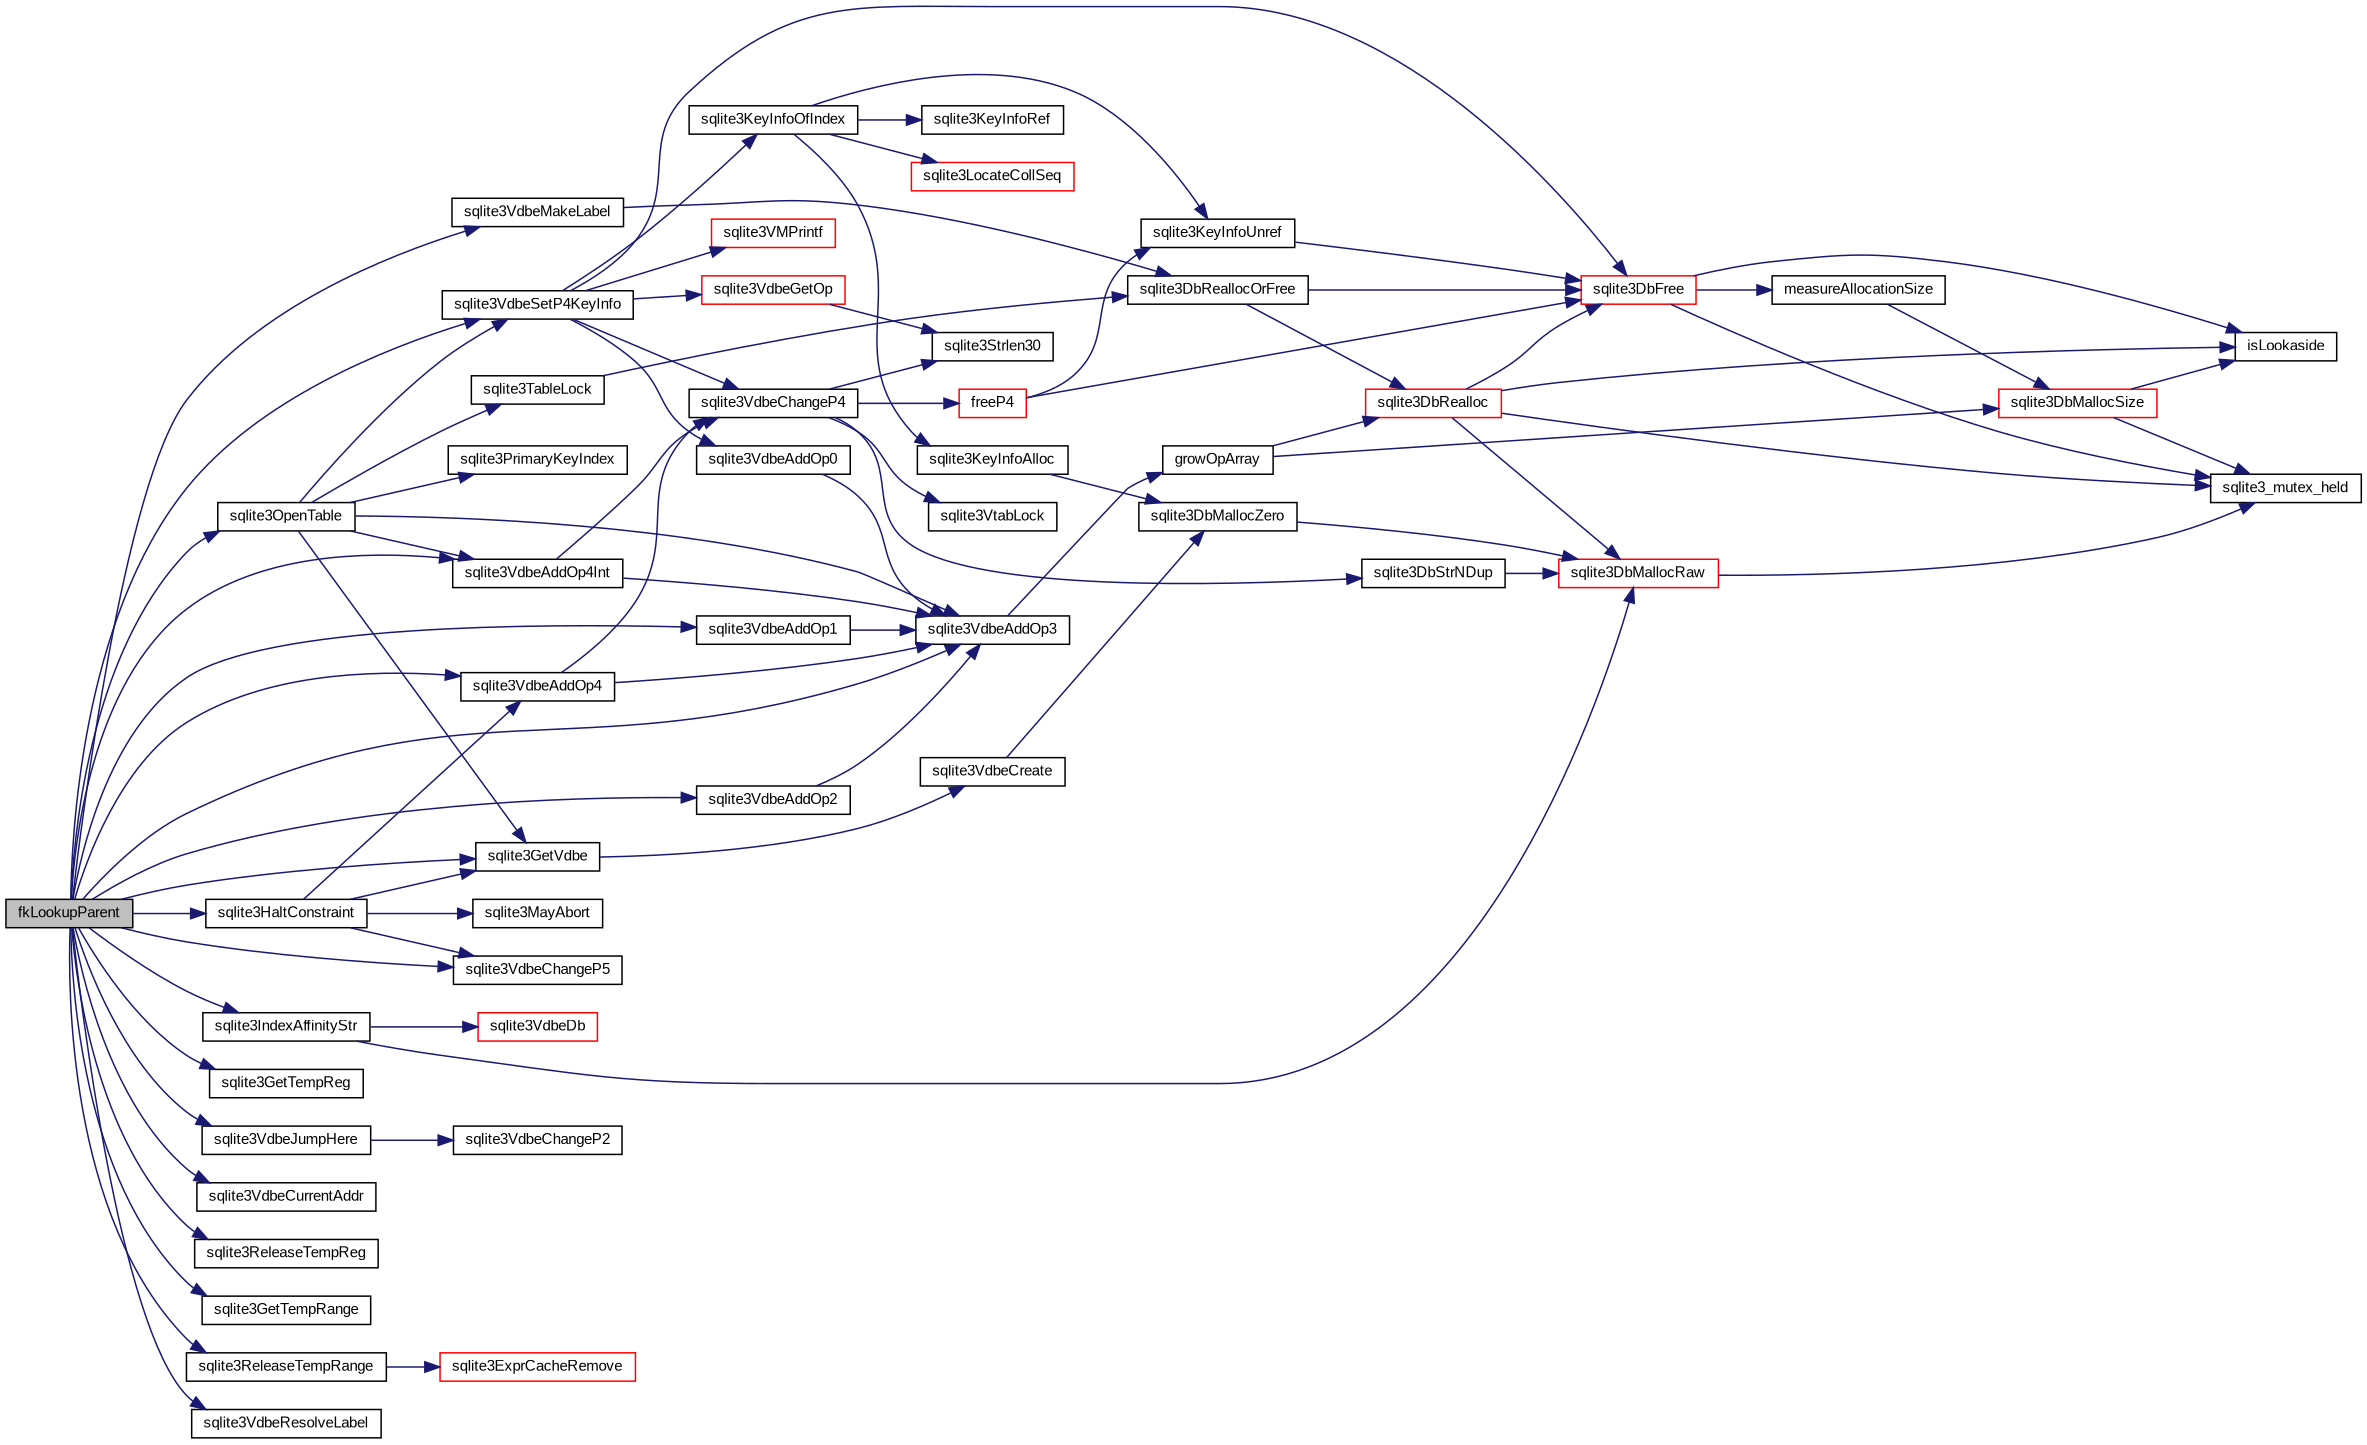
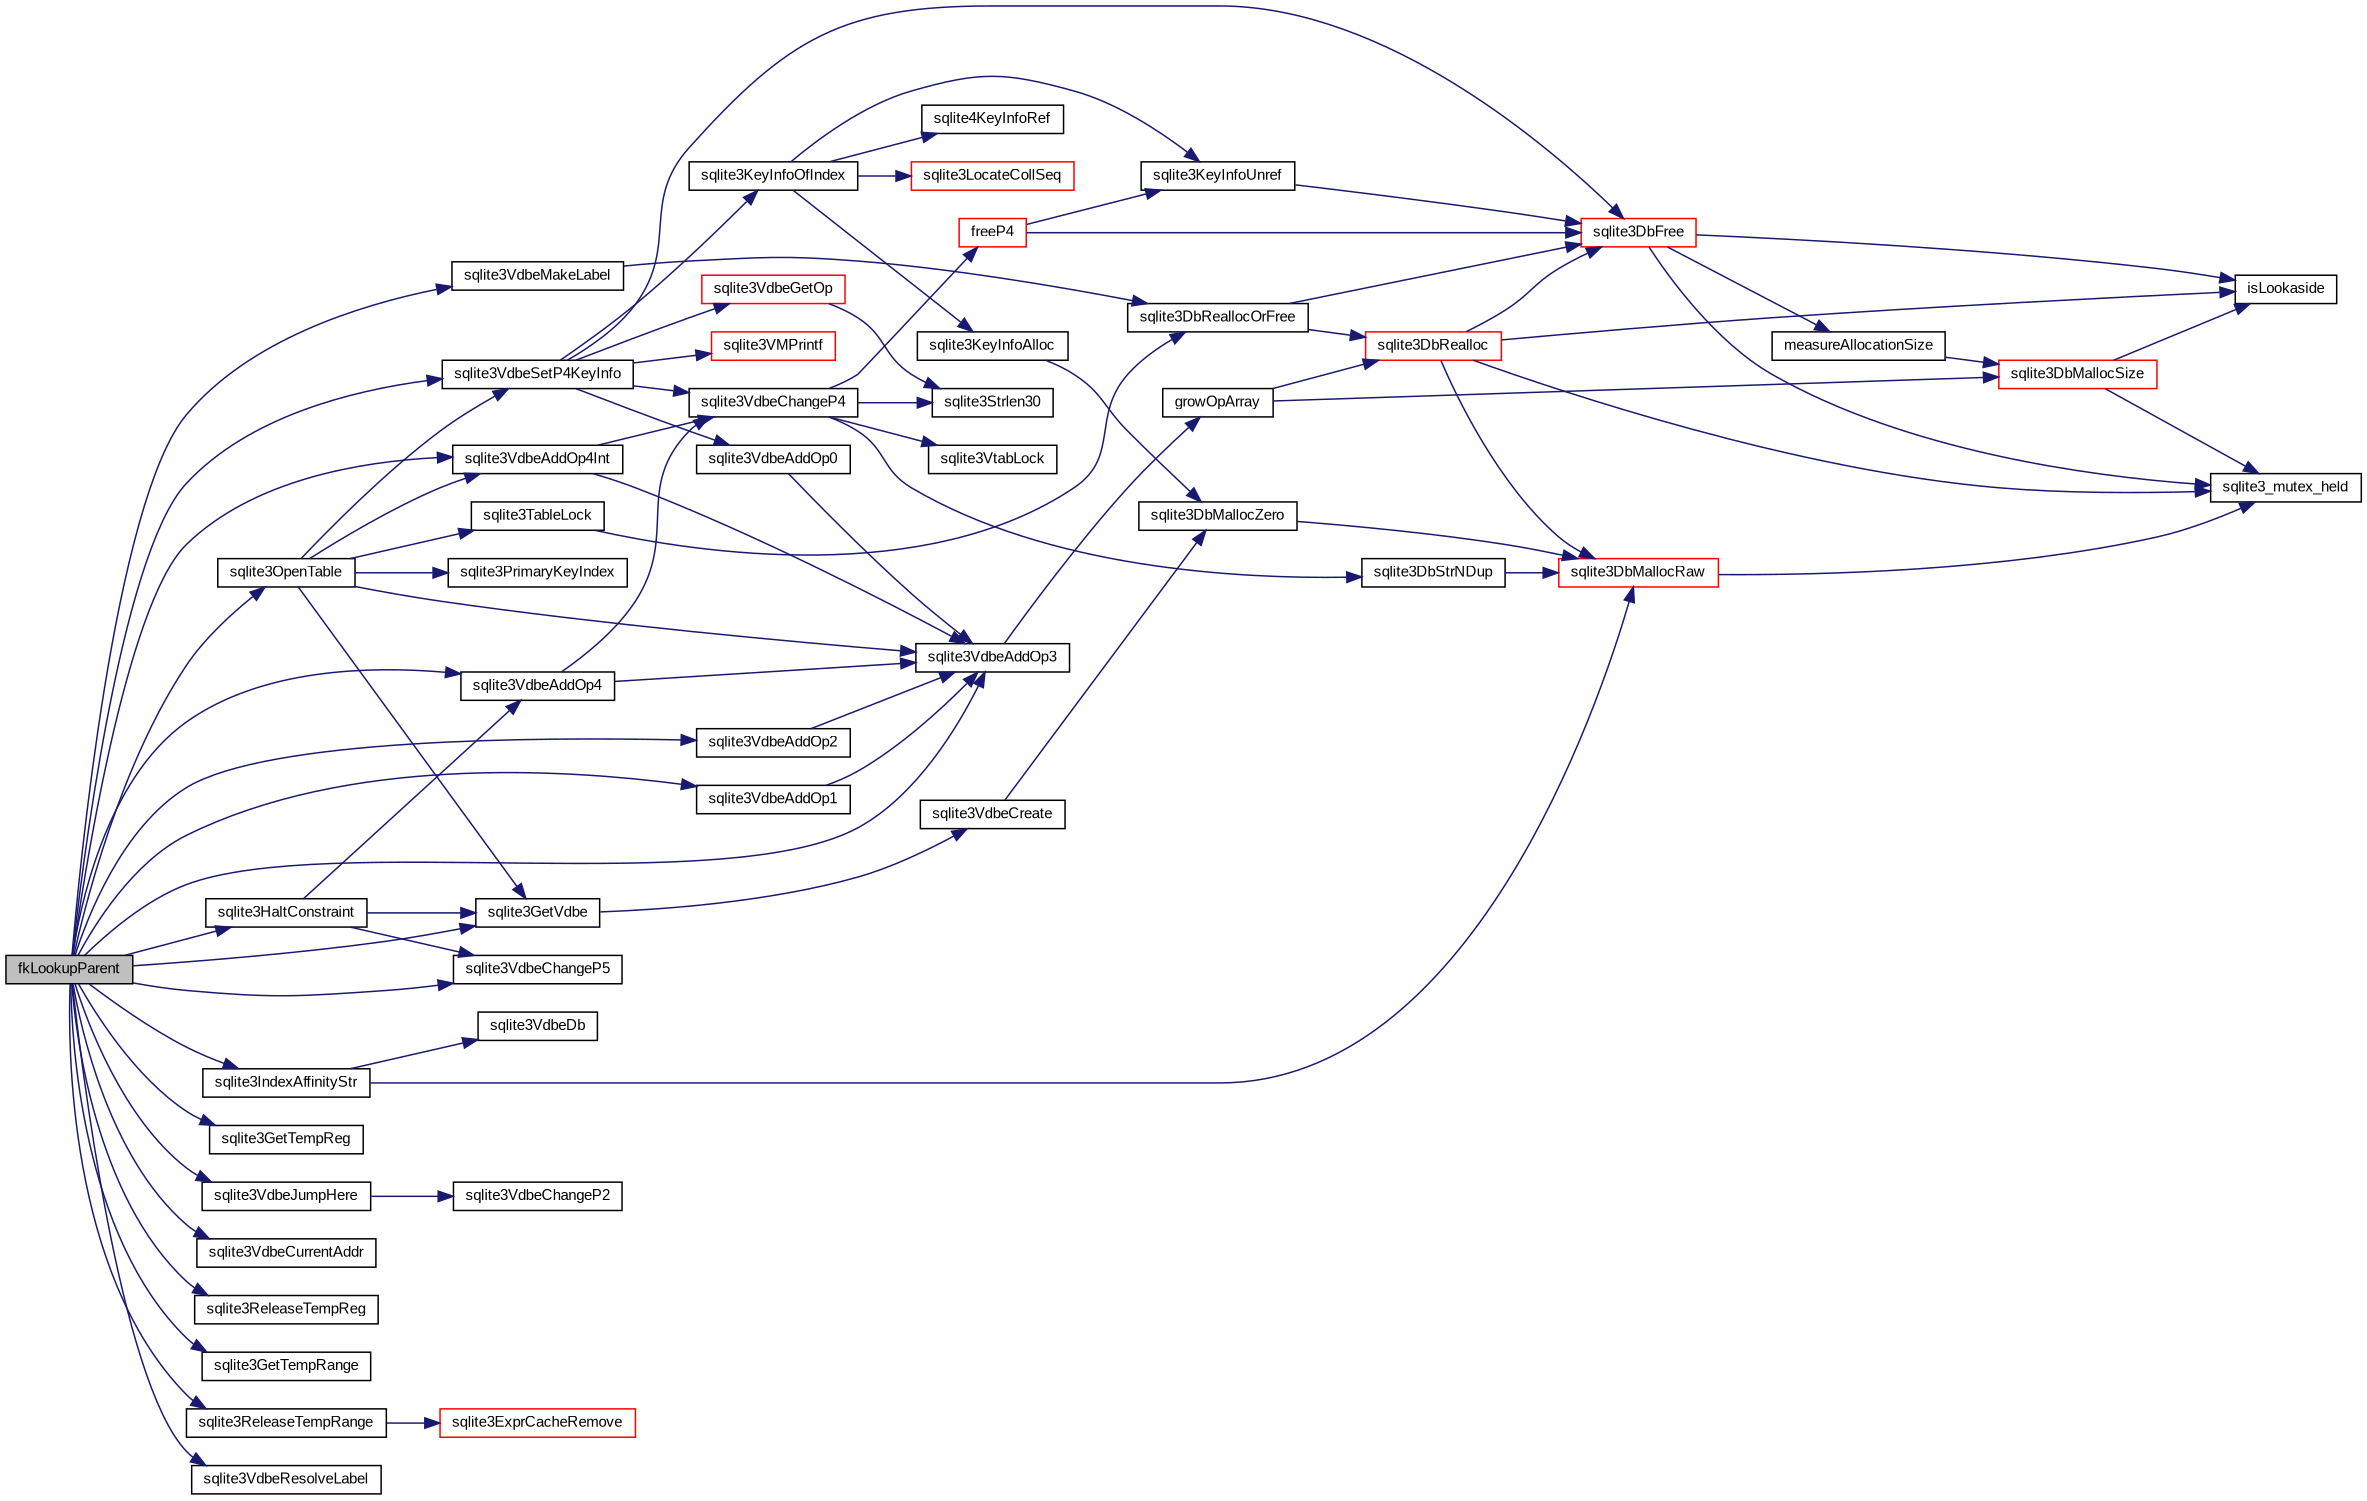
(993, 120) -> (993, 119)
(538, 914) -> none
(538, 1027) -> (538, 1026)
